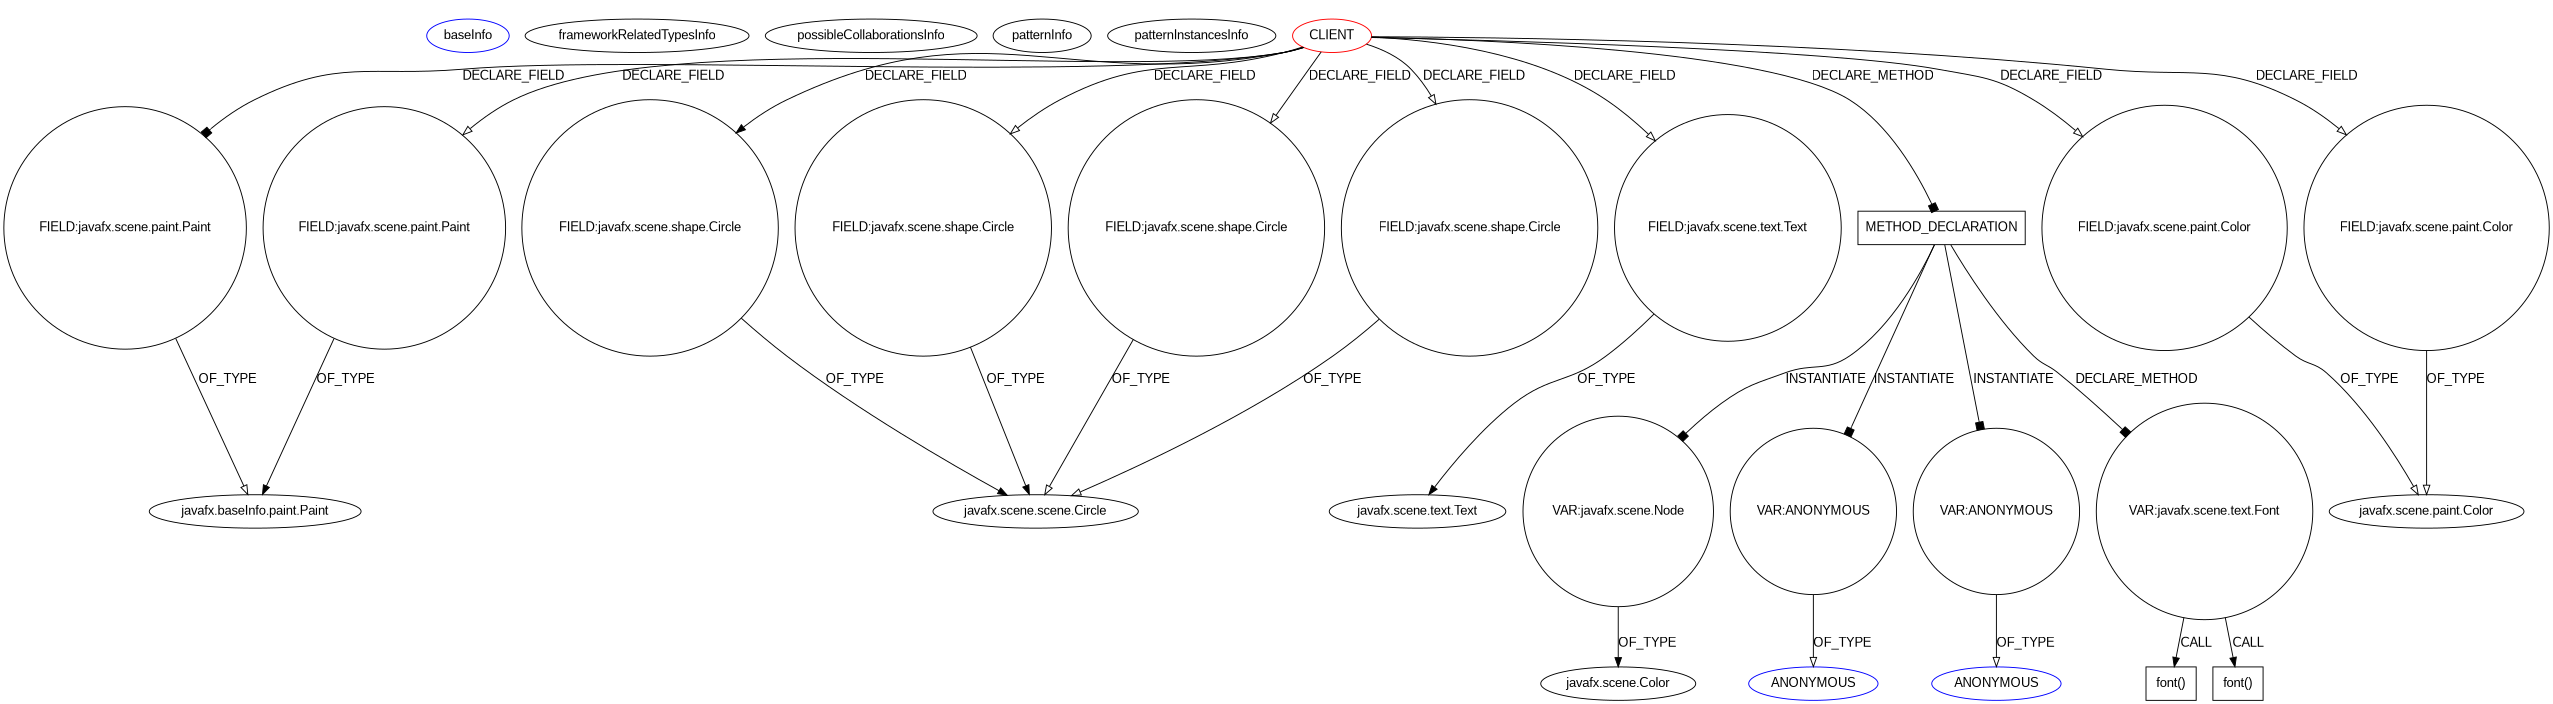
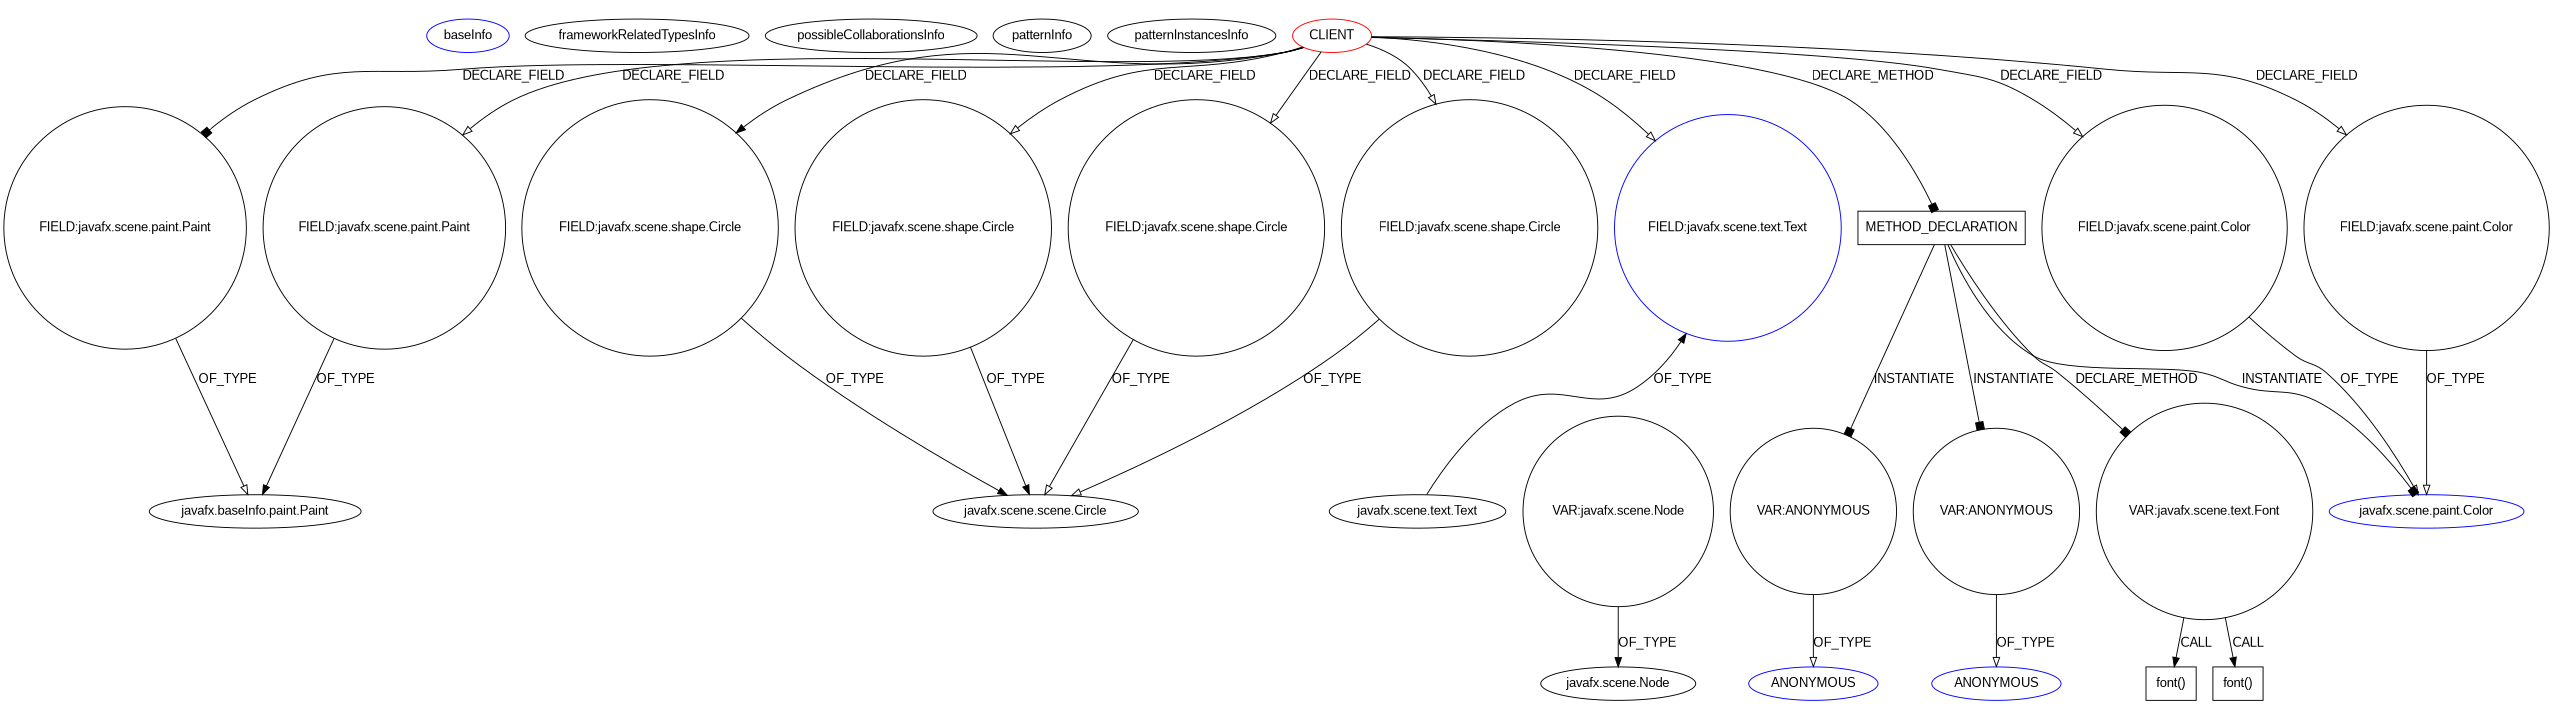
(1728, 228) -> (1728, 228)
(1831, 365) -> (2169, 370)
(1536, 389) -> (1544, 395)
(2427, 511) -> (2427, 511)
(1618, 684) -> (1618, 684)
